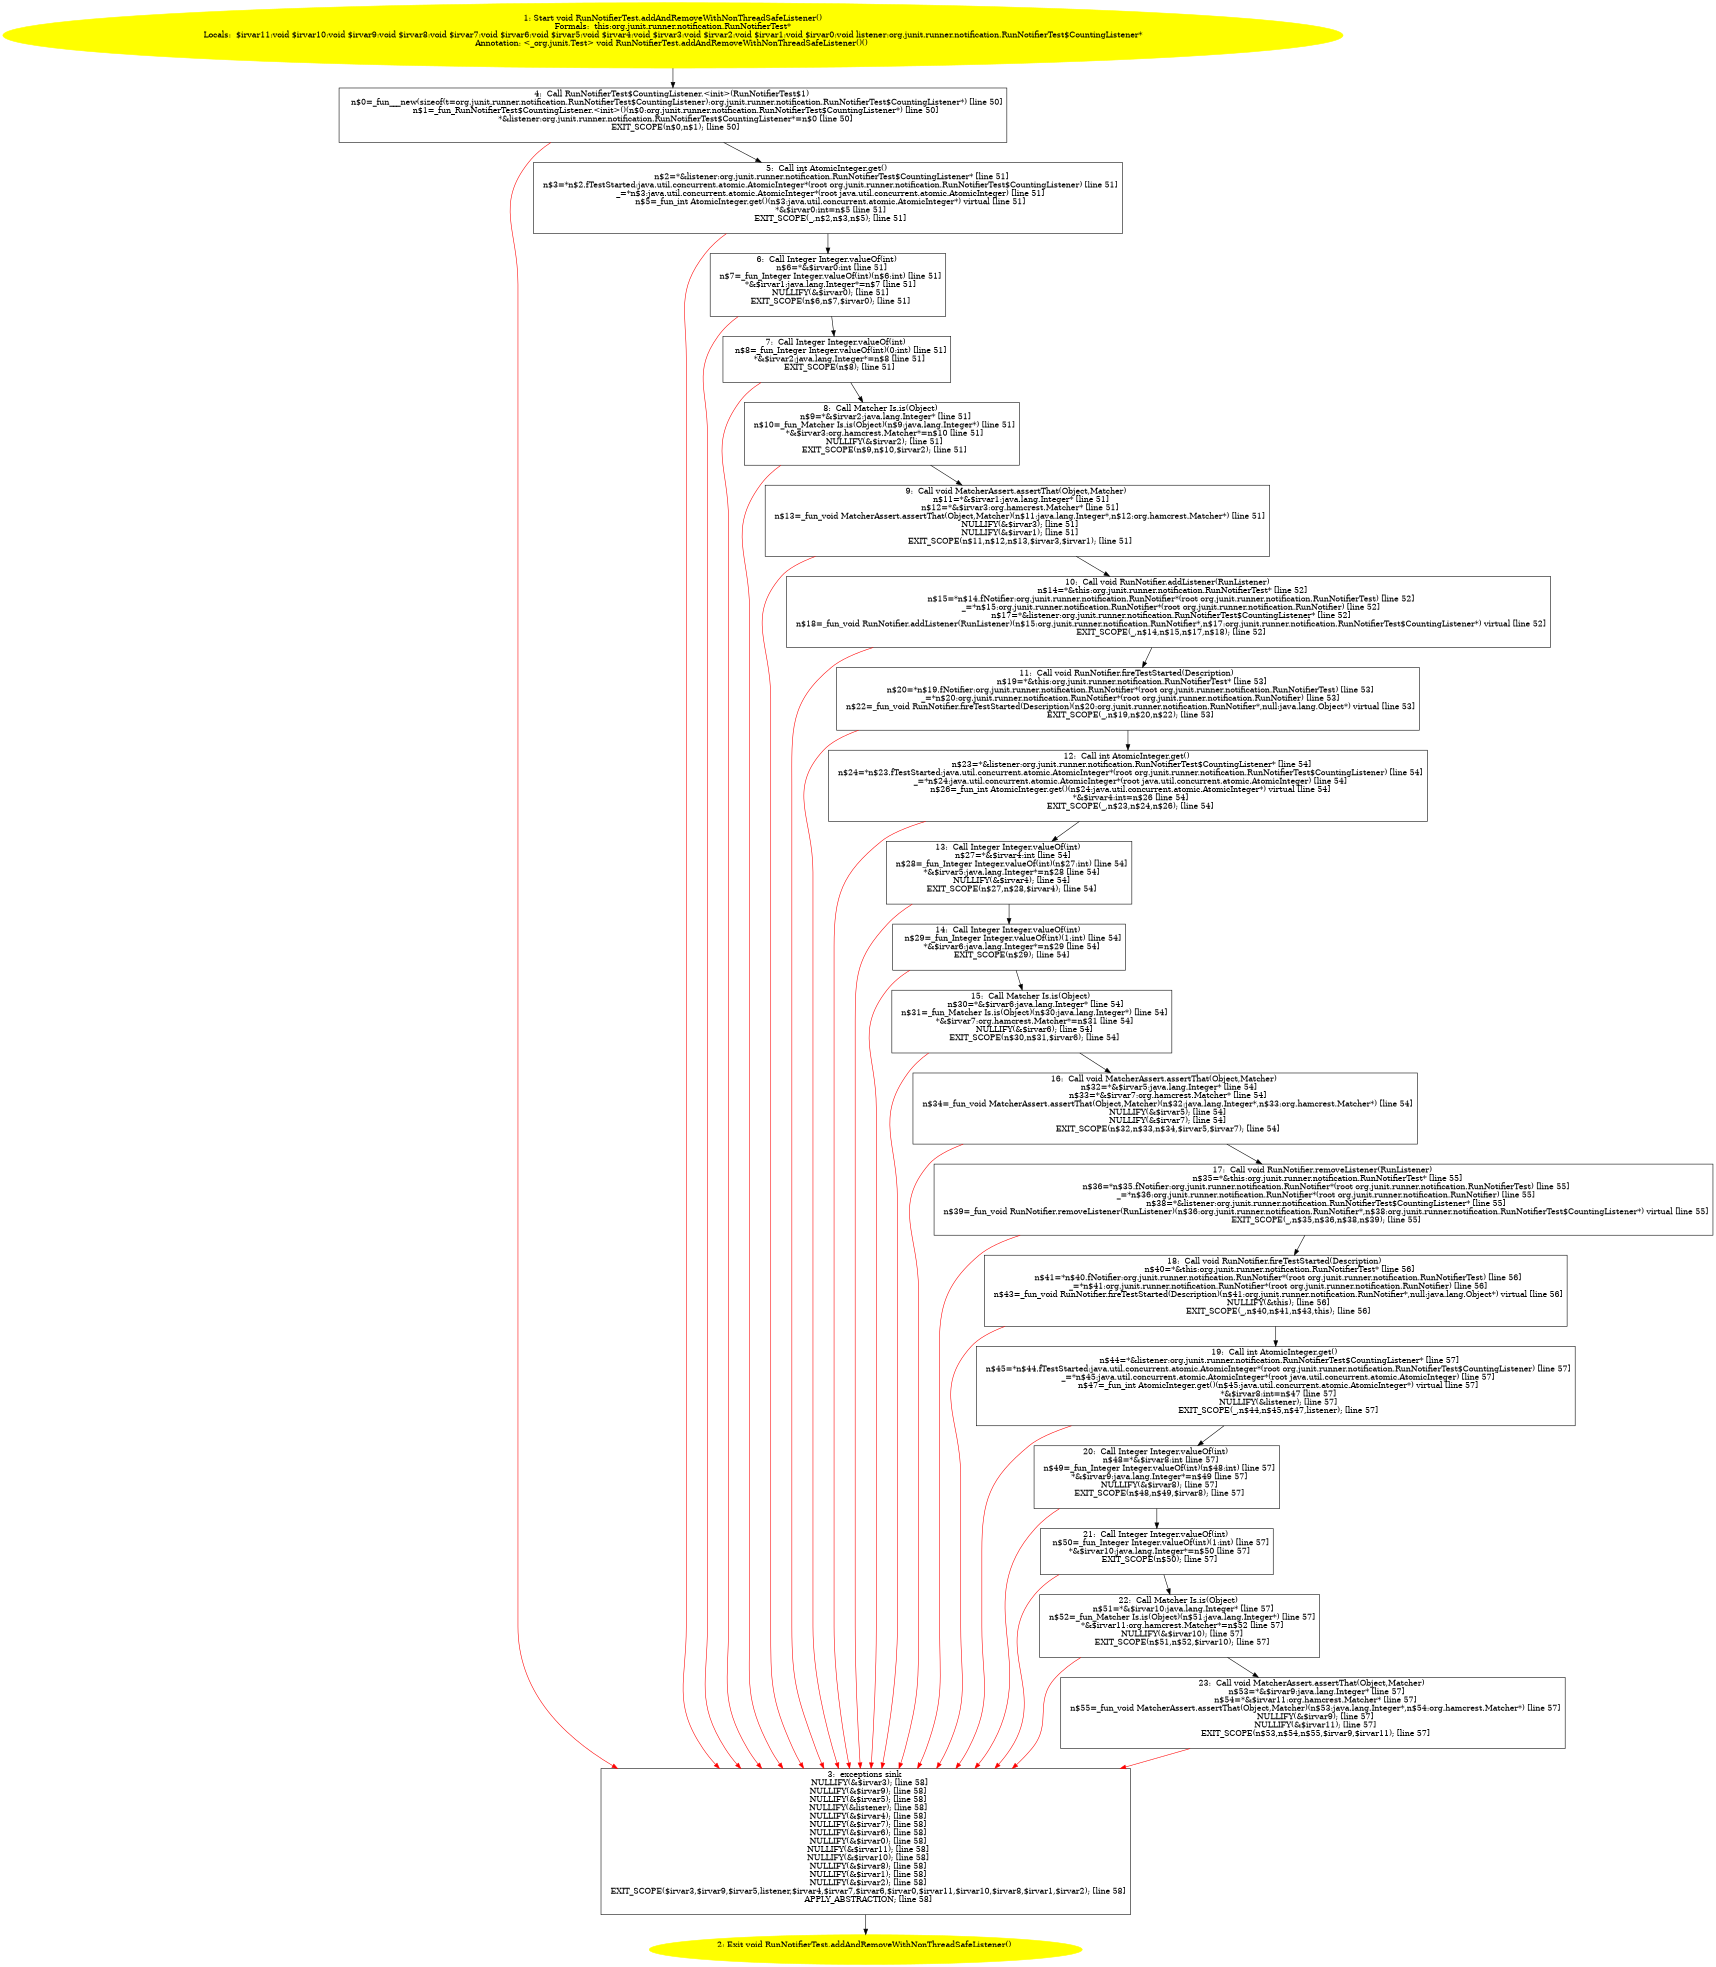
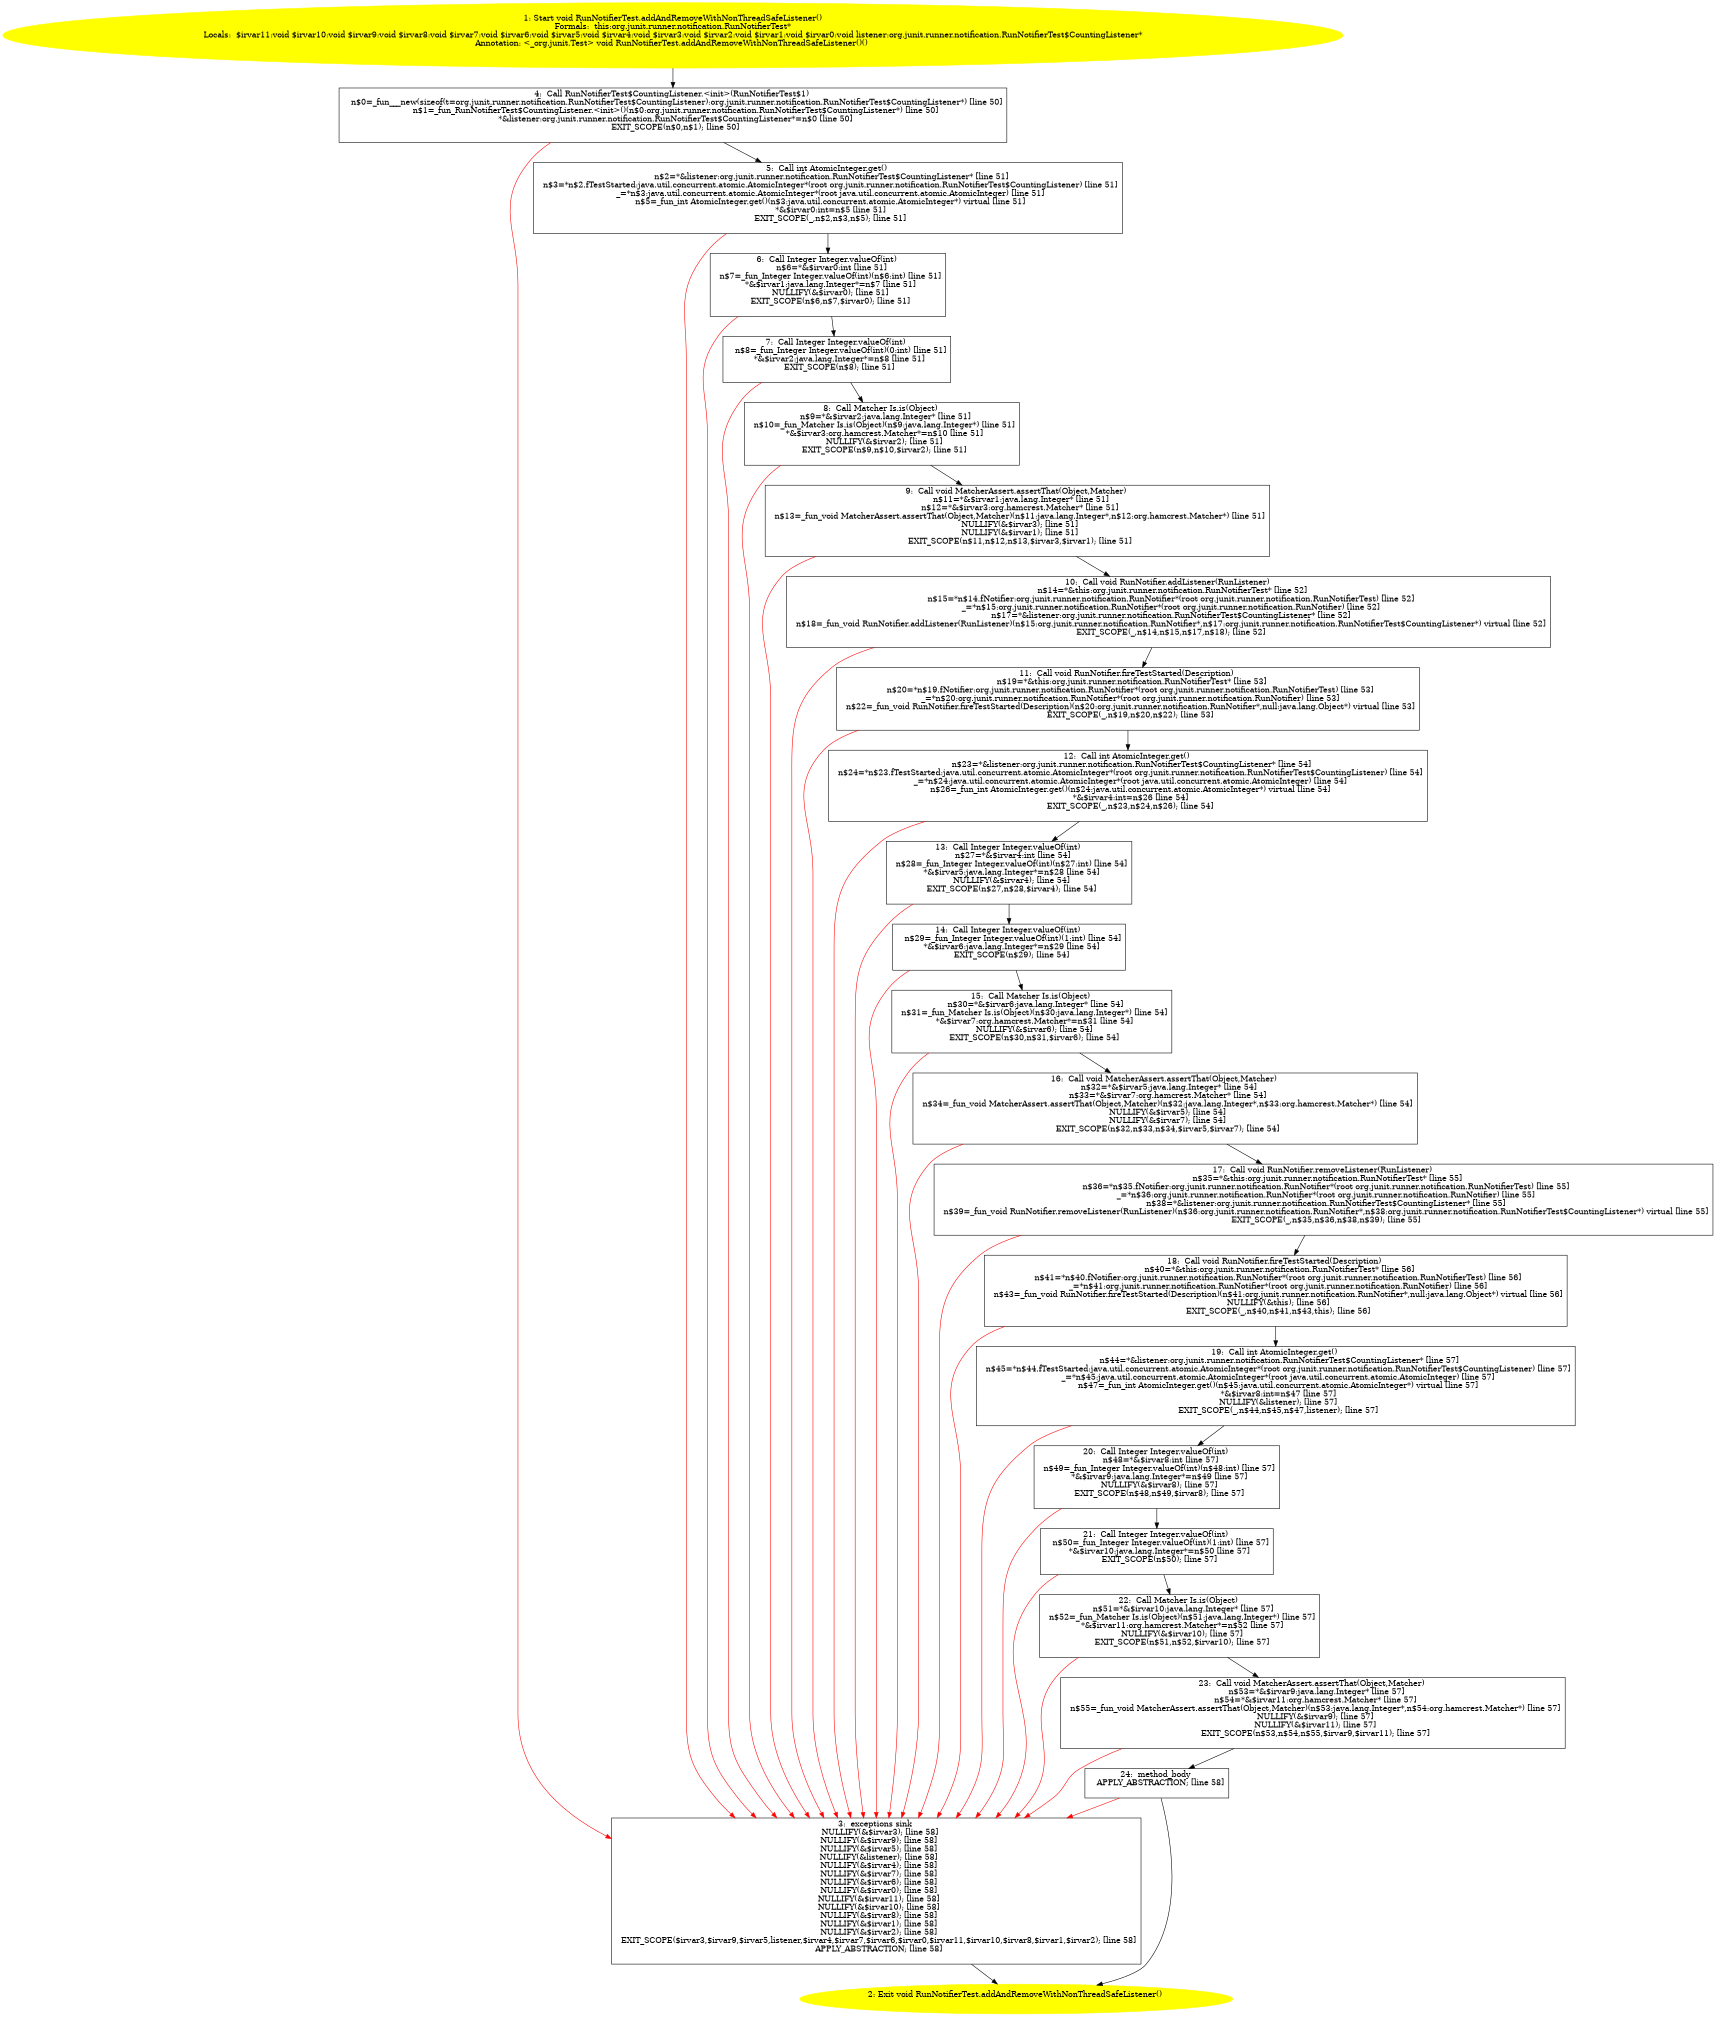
none -> (1157, 1783)
